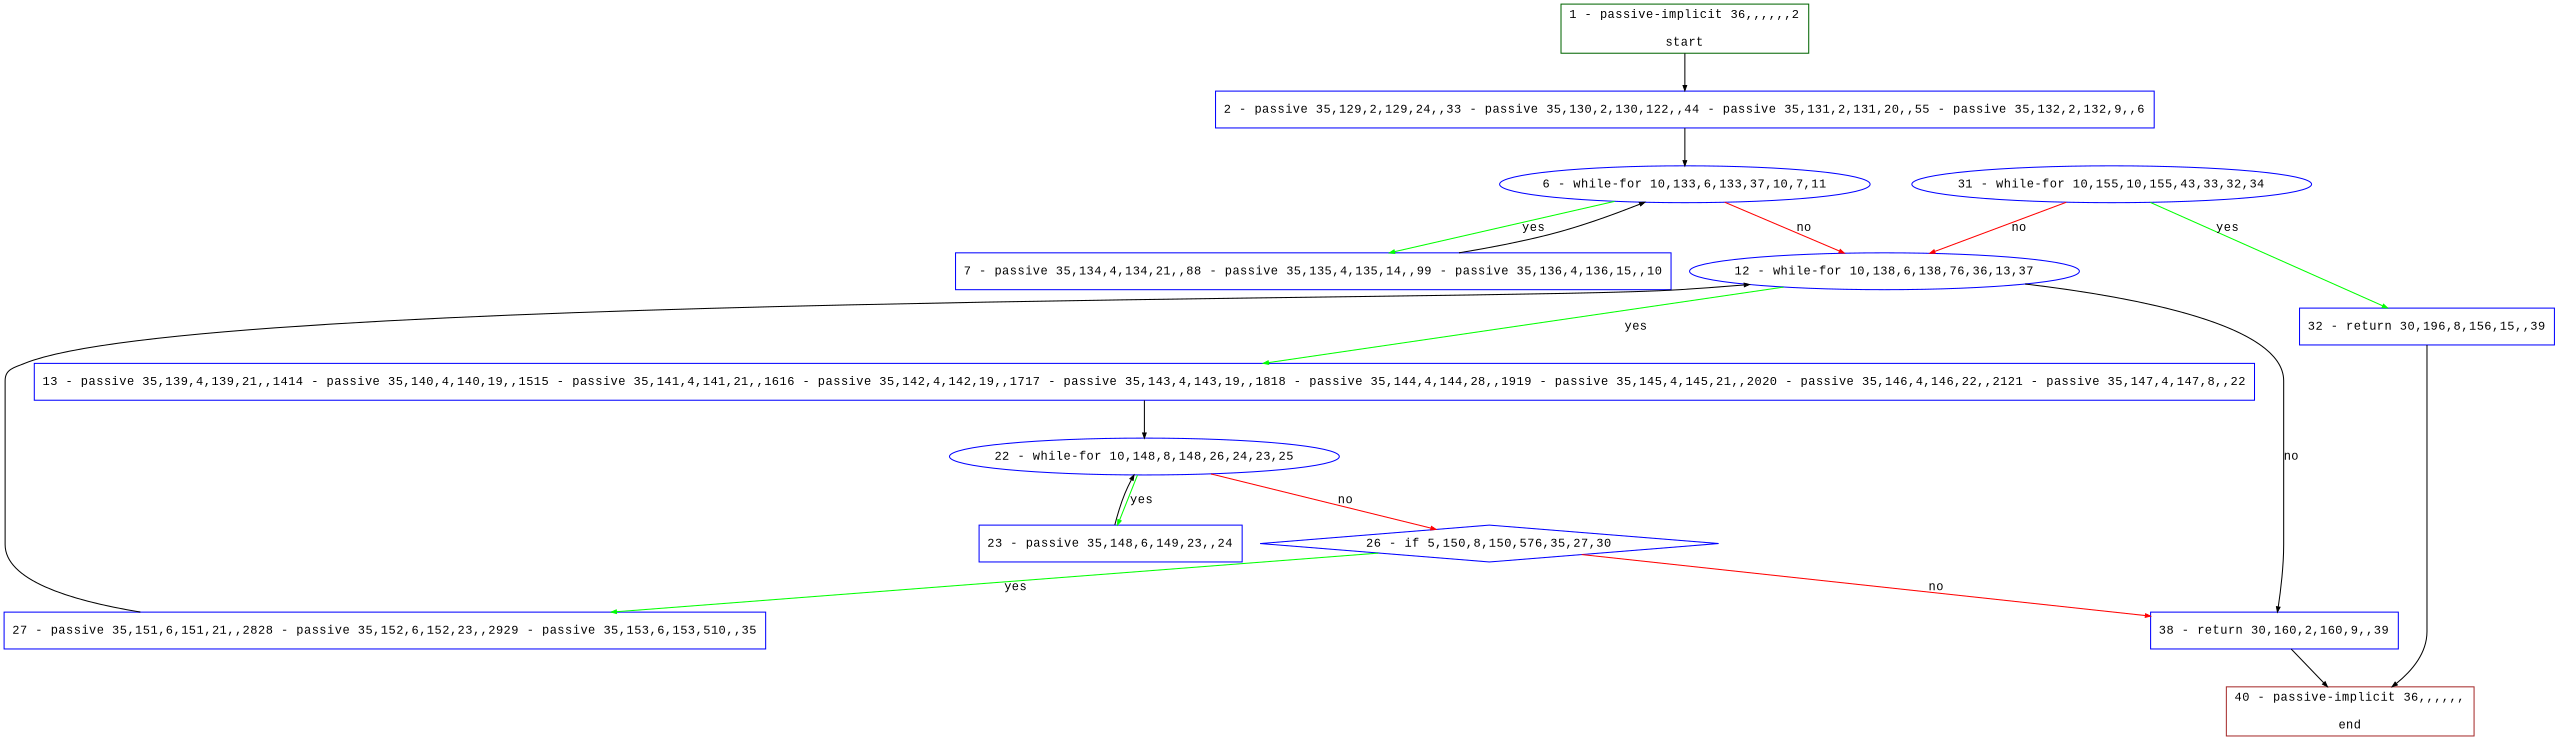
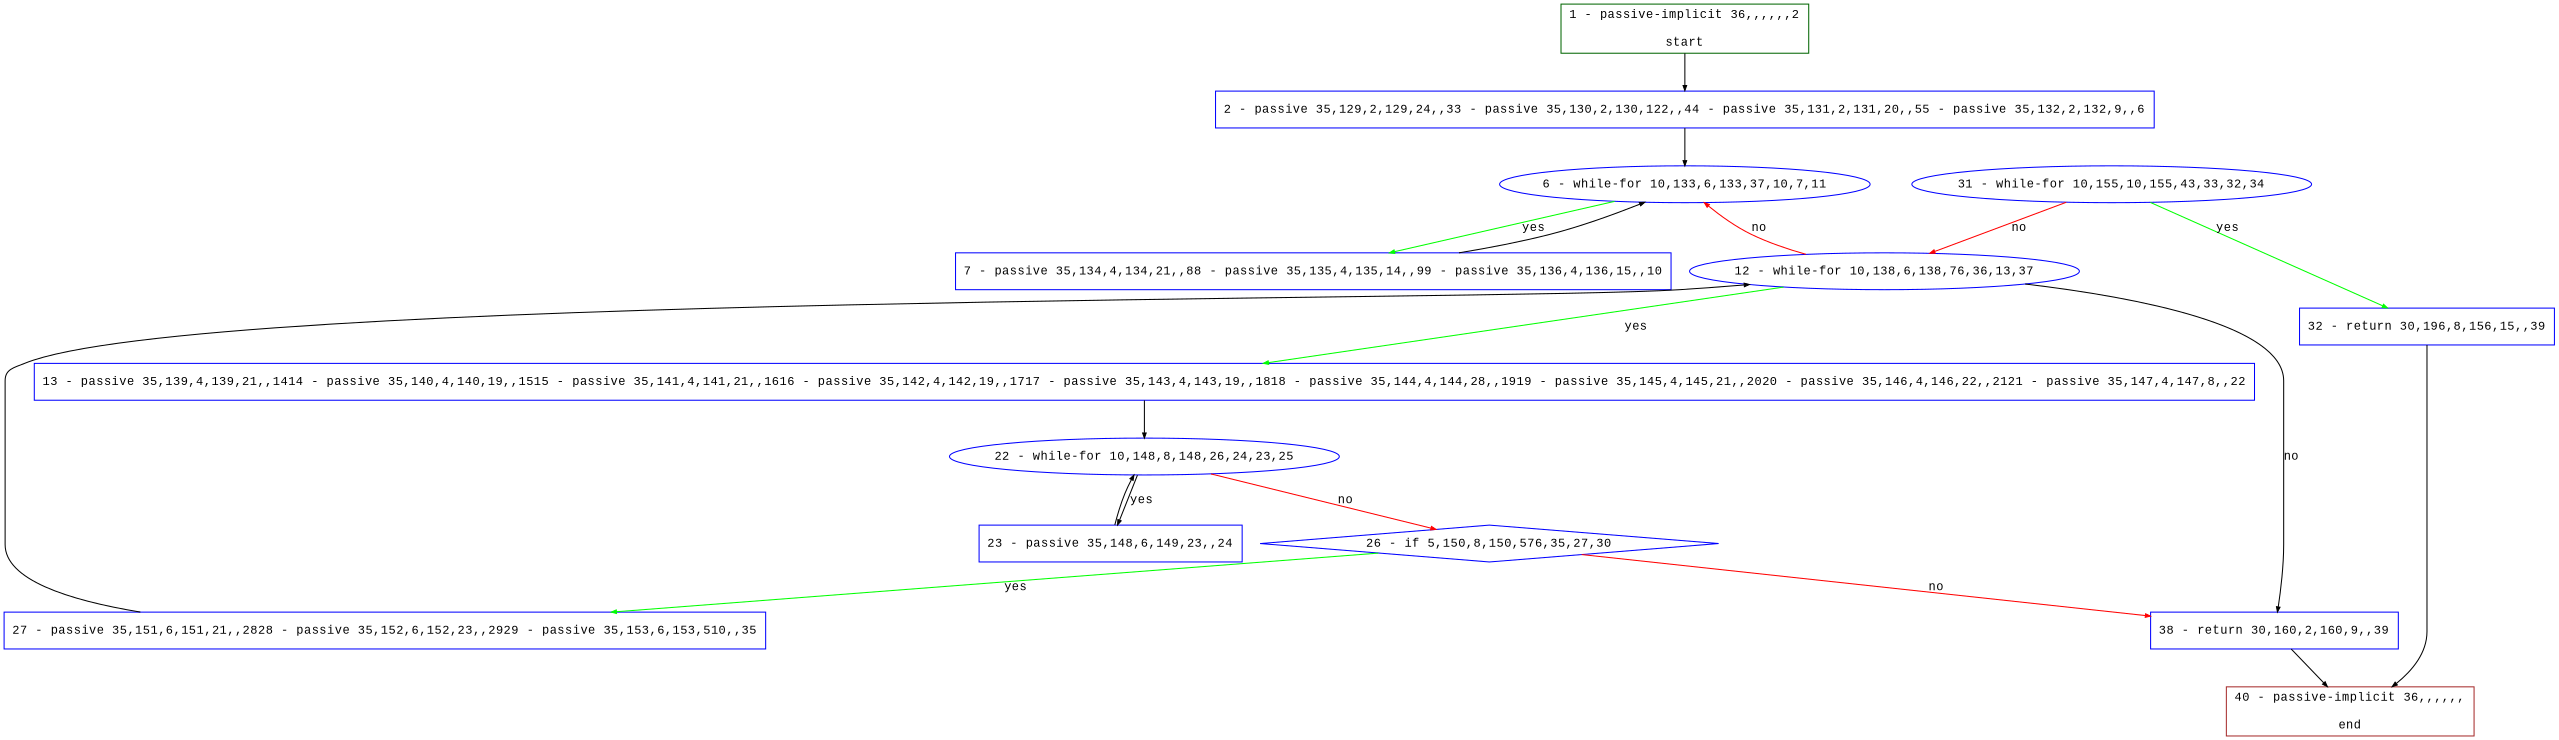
(1782, 227) -> (1754, 236)
(1128, 498) -> (1128, 498)
